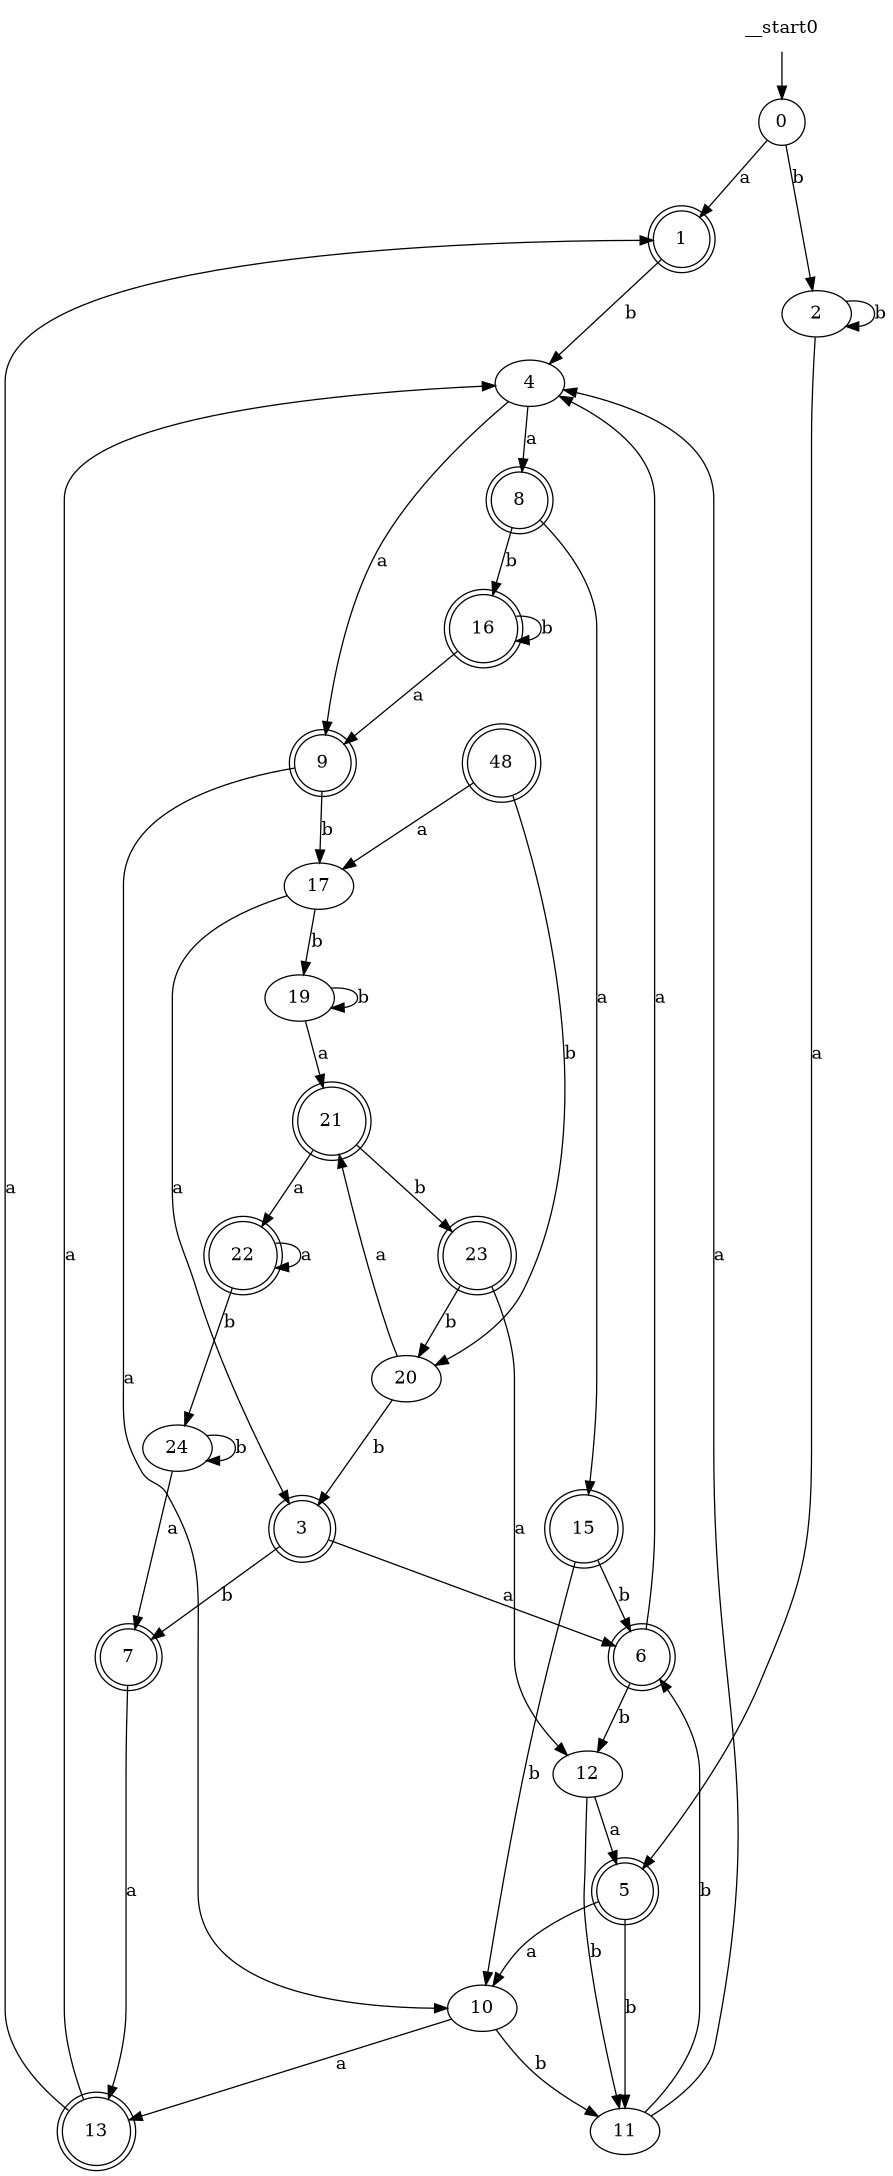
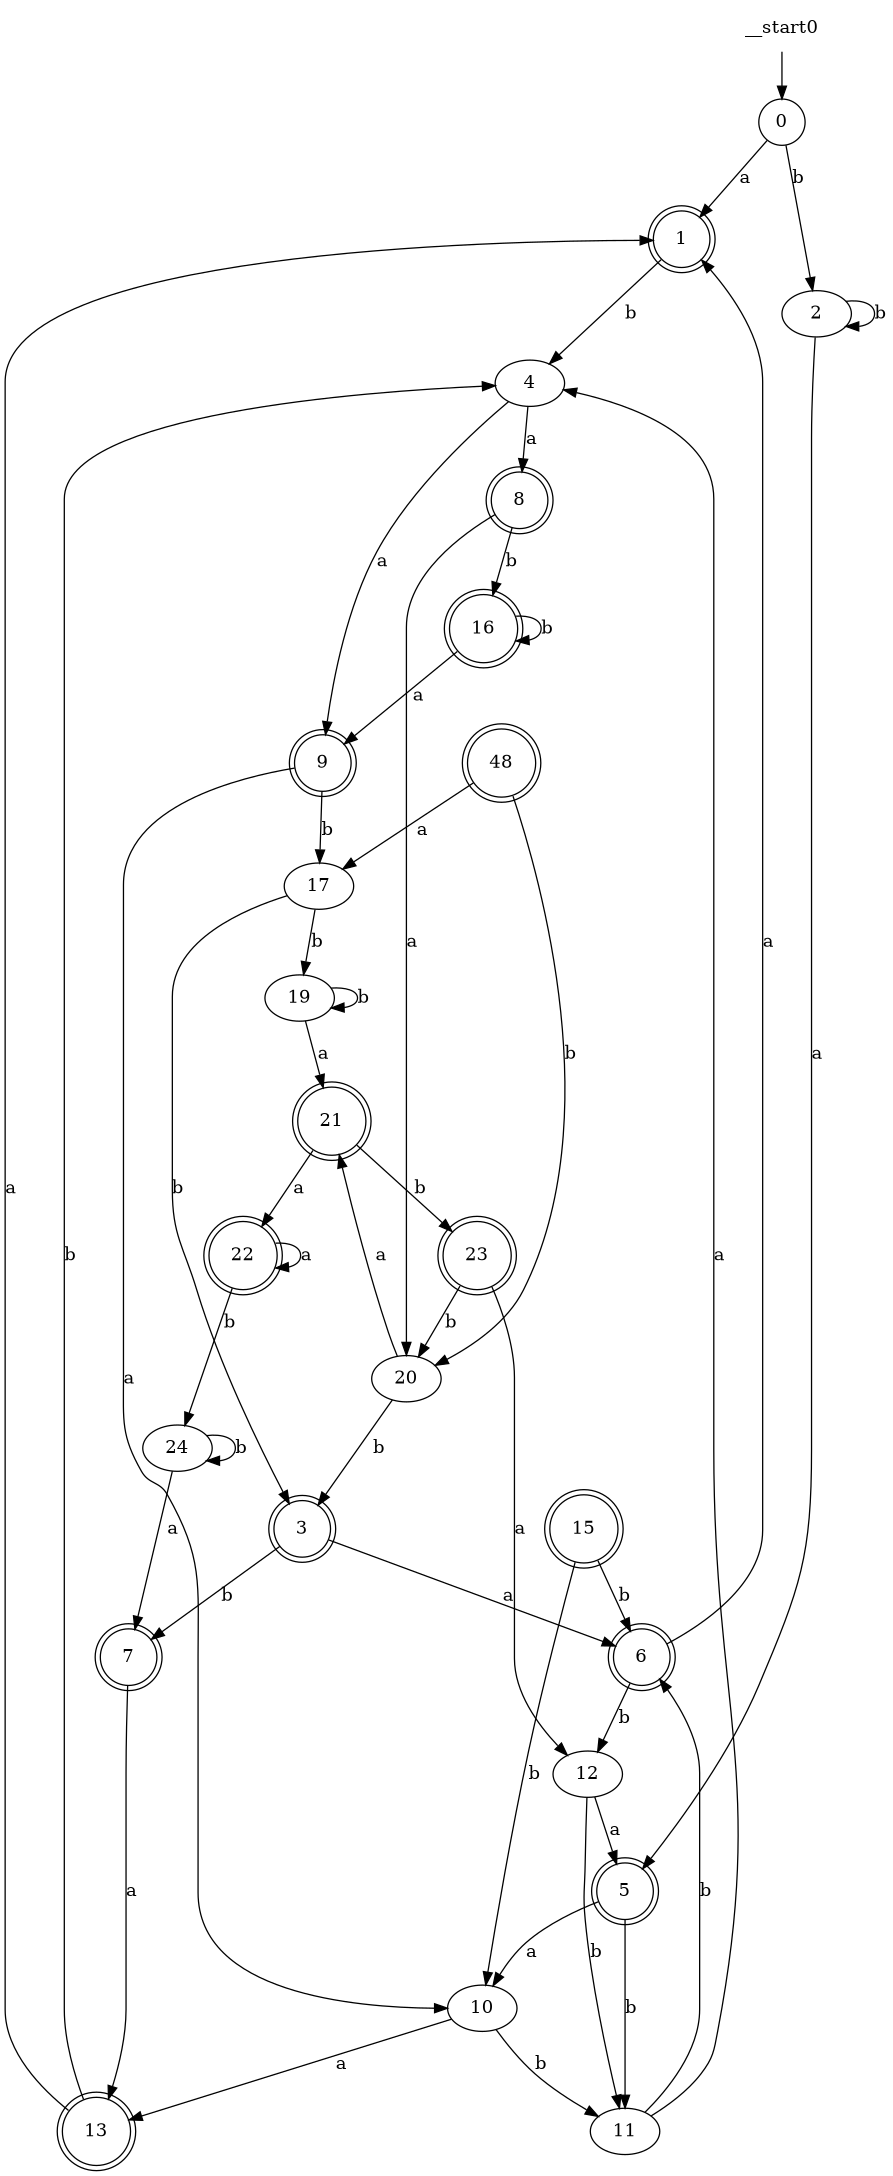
(597, 992) -> (406, 910)
(655, 997) -> (763, 971)
(178, 1188) -> (178, 1188)
(71, 1256) -> (71, 1256)
